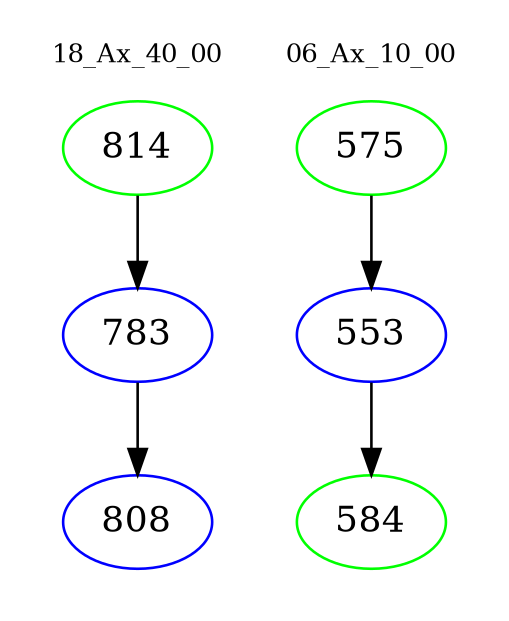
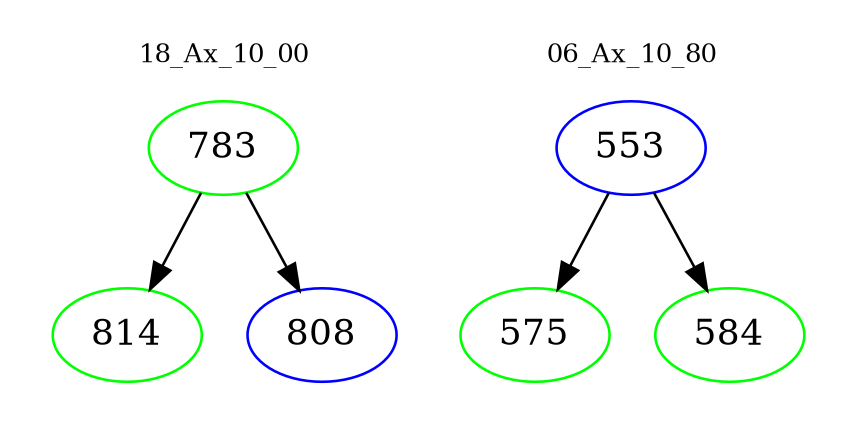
(138, 56) -> (225, 56)
(371, 56) -> (632, 56)
(138, 229) -> (182, 229)
(371, 229) -> (590, 229)
(138, 335) -> (223, 148)
